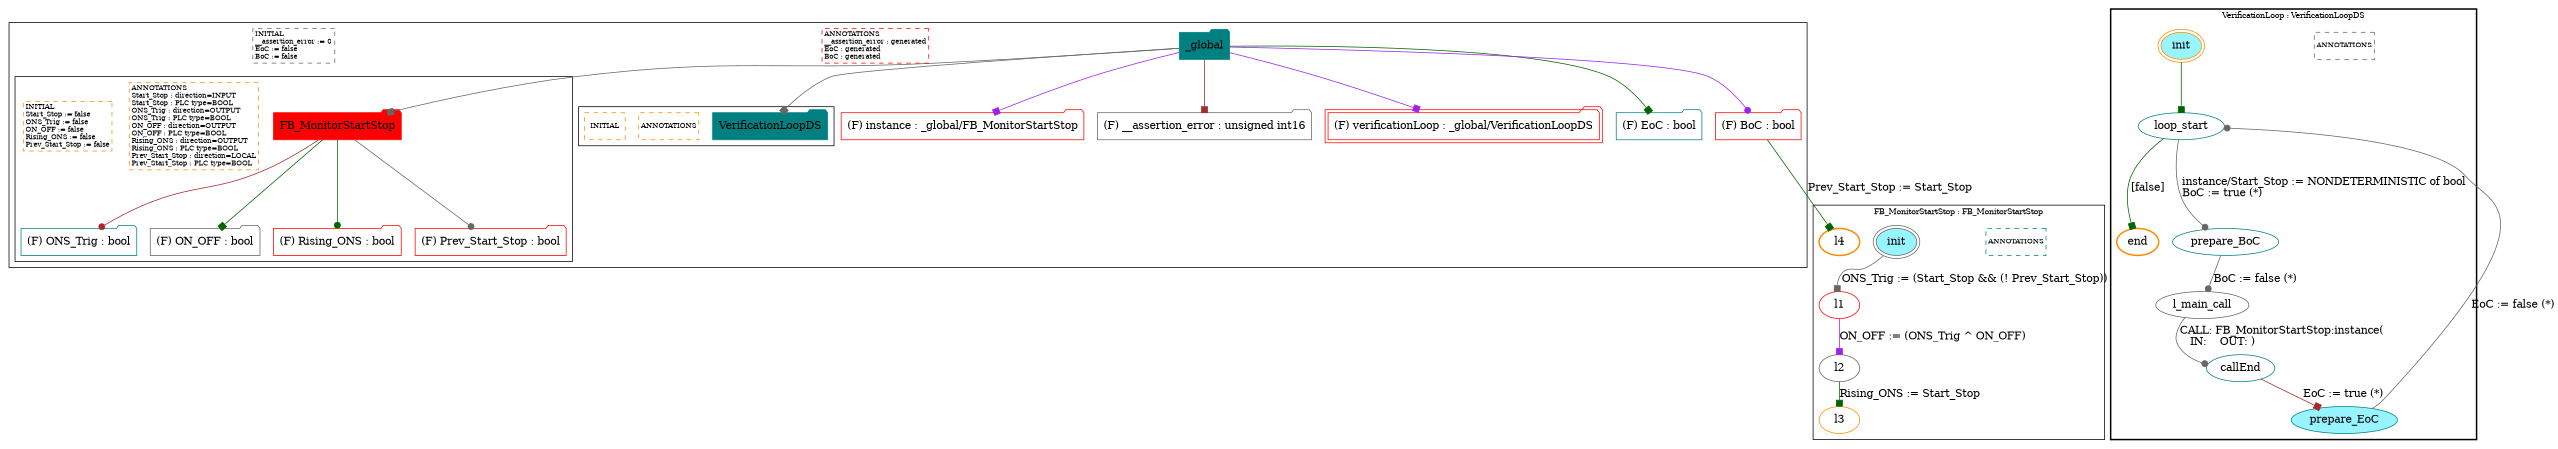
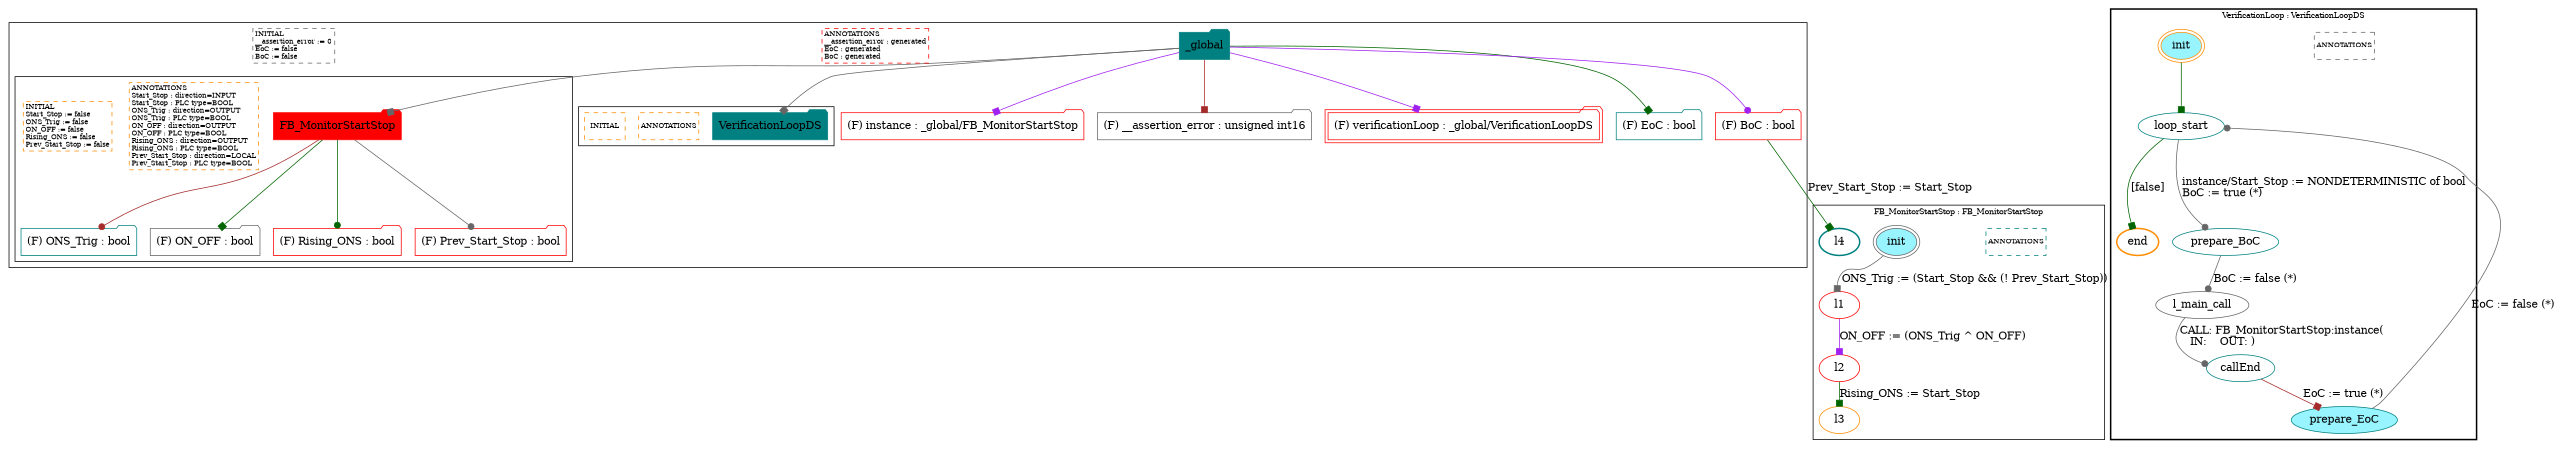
(1839, 242) -> (1839, 242)
(1839, 368) -> (1839, 368)
